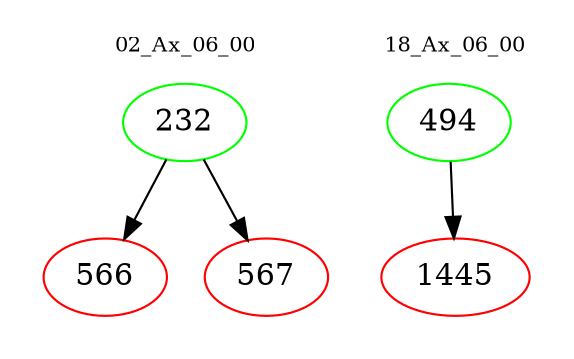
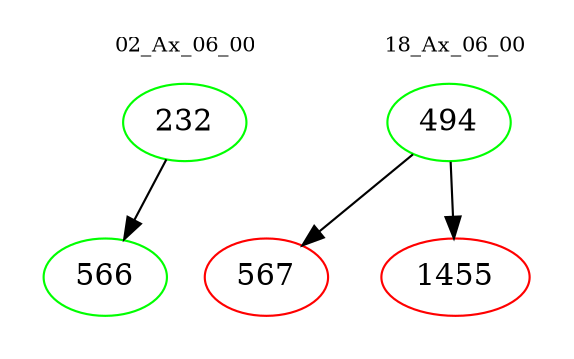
(220, 190) -> (378, 183)
(105, 277) -> (105, 277)
(456, 277) -> (456, 277)
